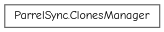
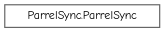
(82, 16) -> (82, 16)
